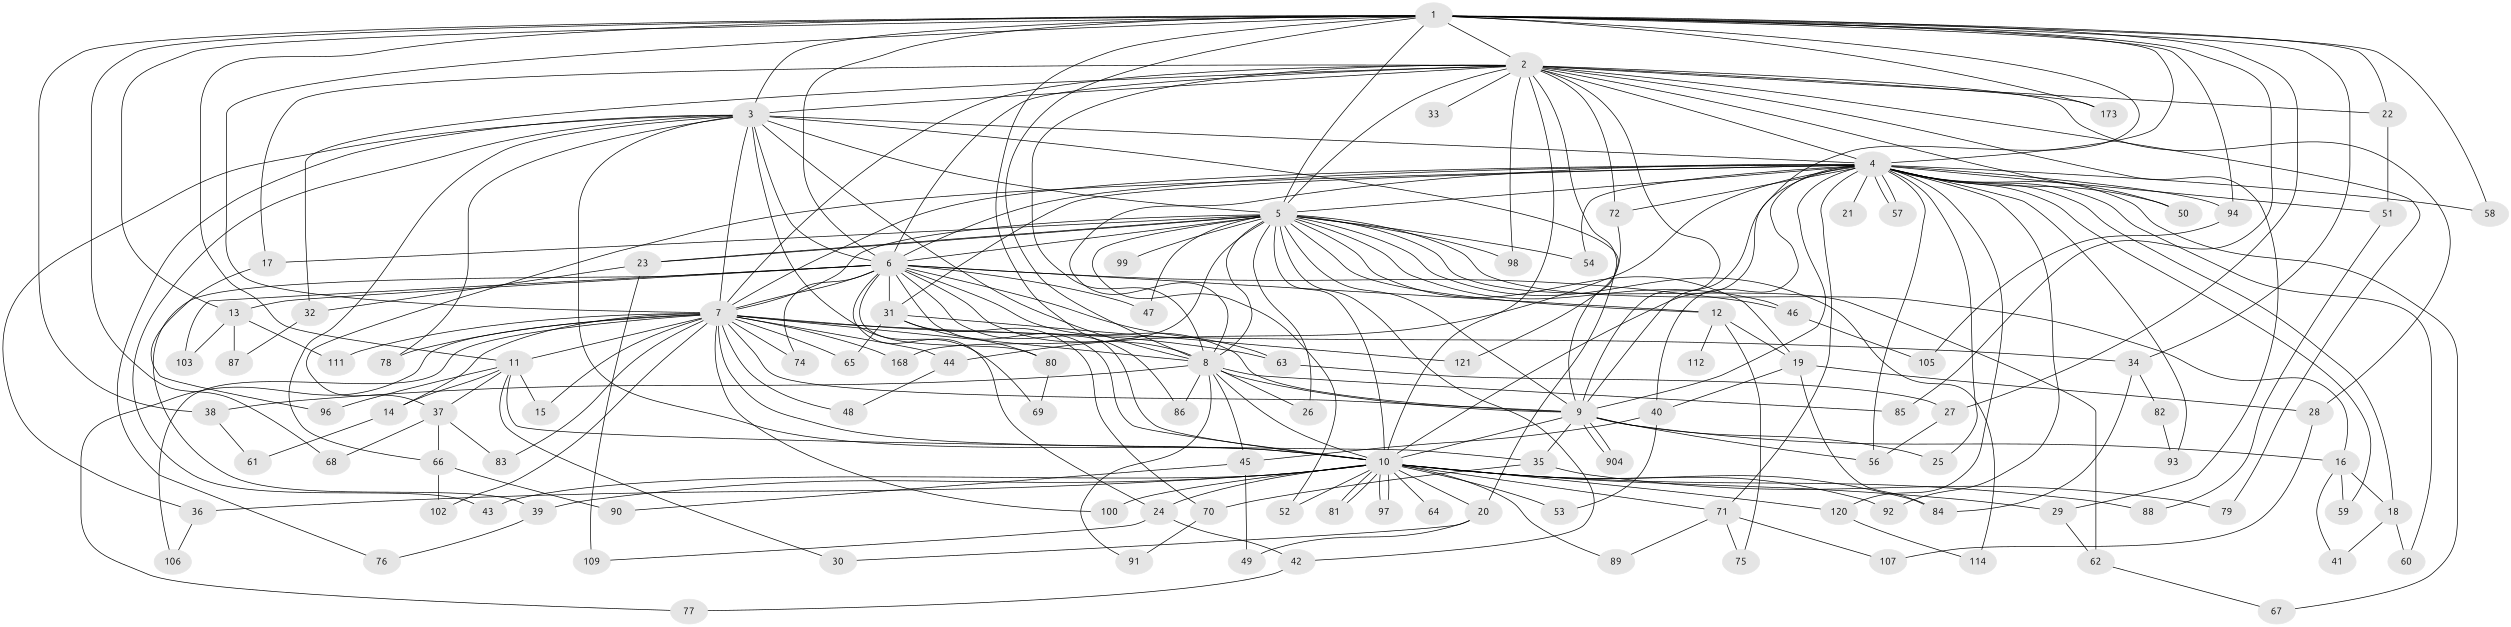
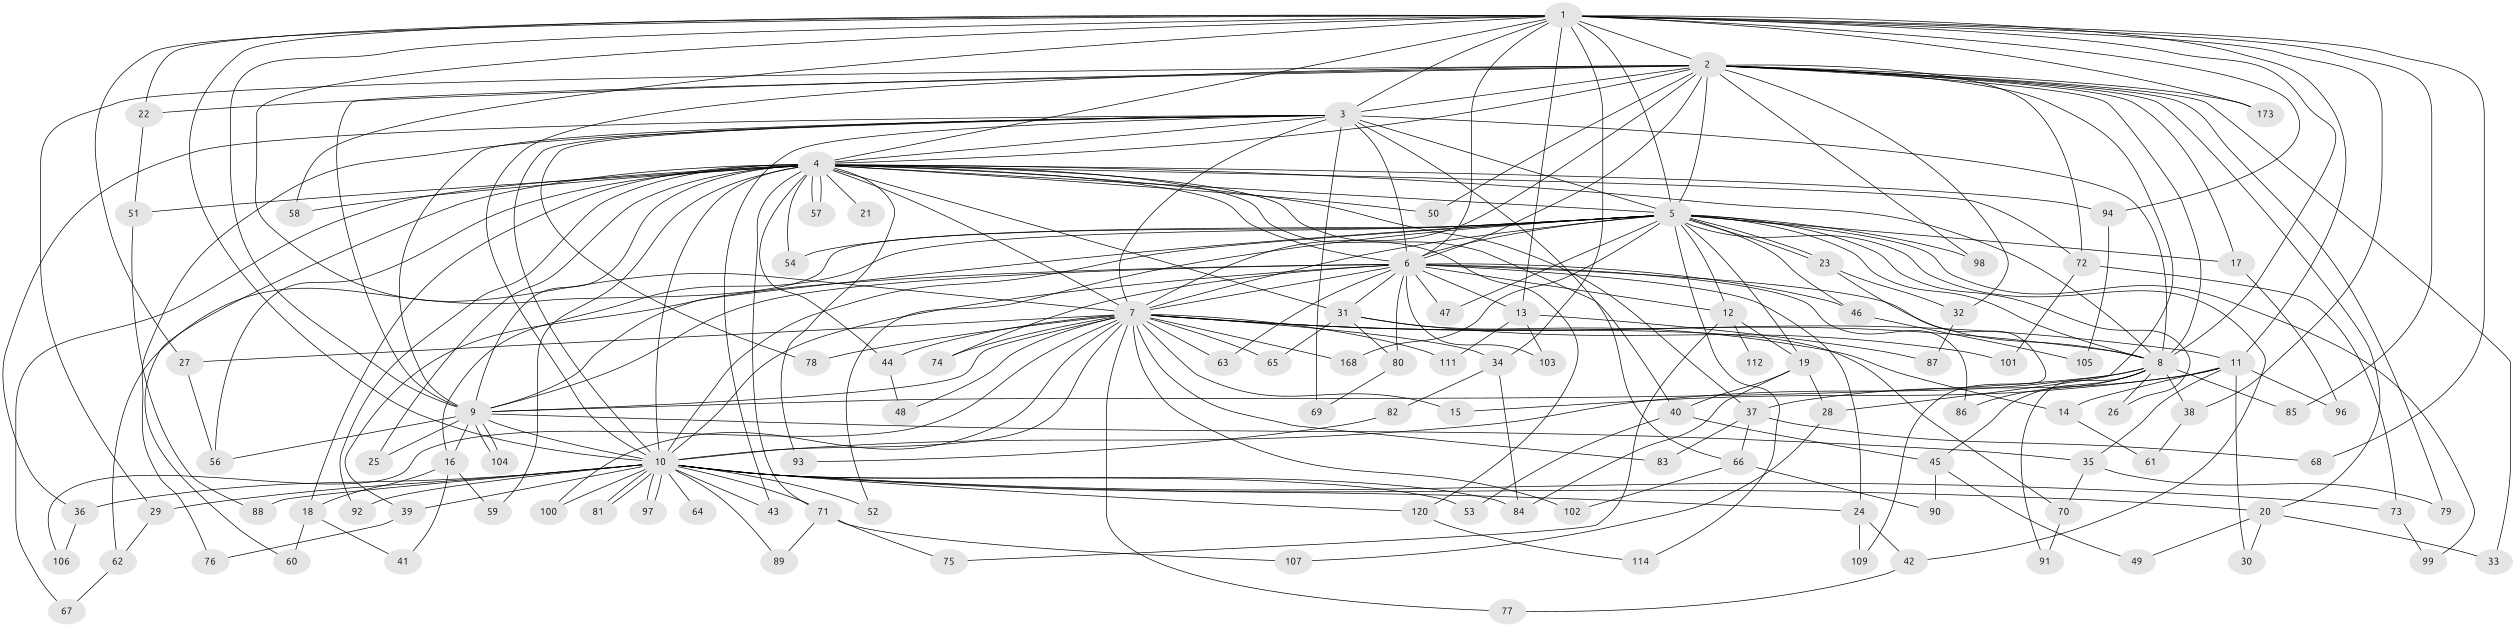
(1463, 363) -> (2009, 363)
(1619, 380) -> (636, 339)
(1615, 462) -> (500, 462)
none -> (2397, 512)
none -> (2381, 534)
